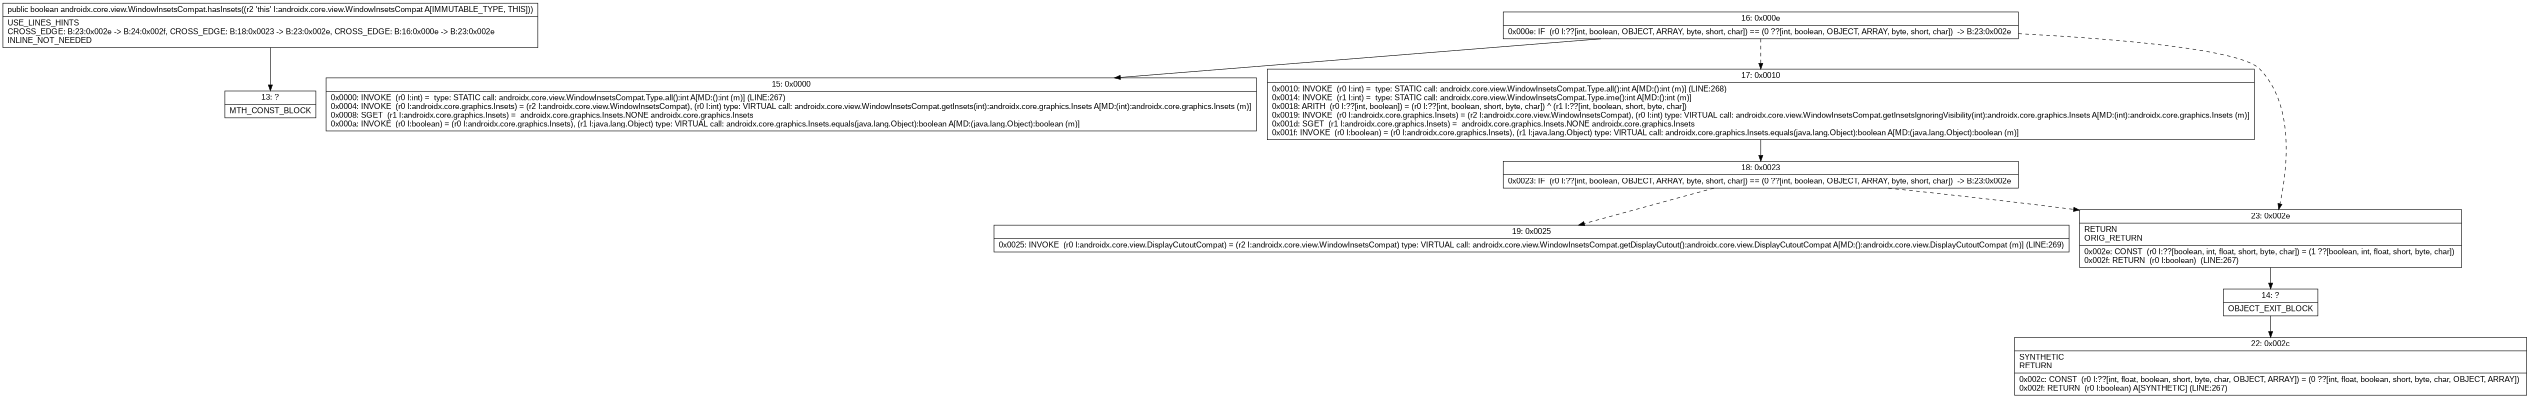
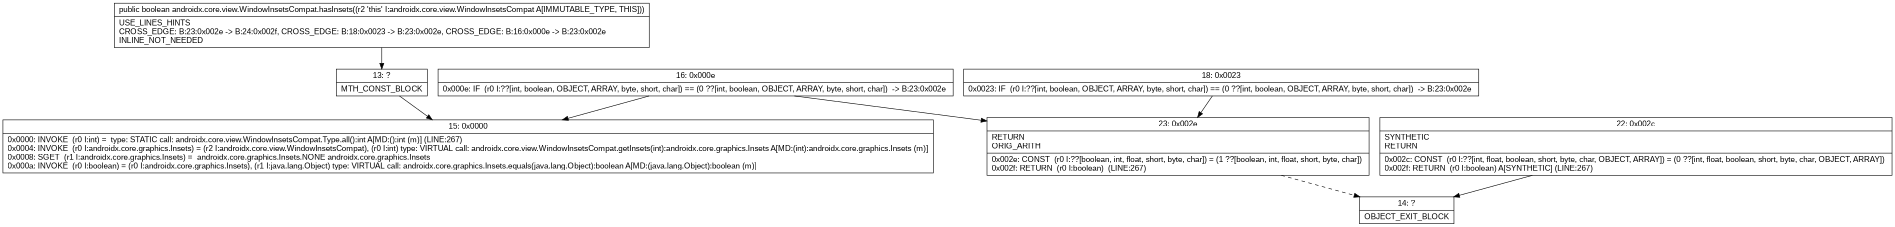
(2211, 52) -> (888, 108)
(1761, 104) -> none
none -> (413, 106)
(1981, 198) -> (1207, 104)
(2113, 238) -> (1016, 146)
(1532, 239) -> none
(2271, 275) -> (1318, 185)
(2271, 324) -> (1496, 185)
